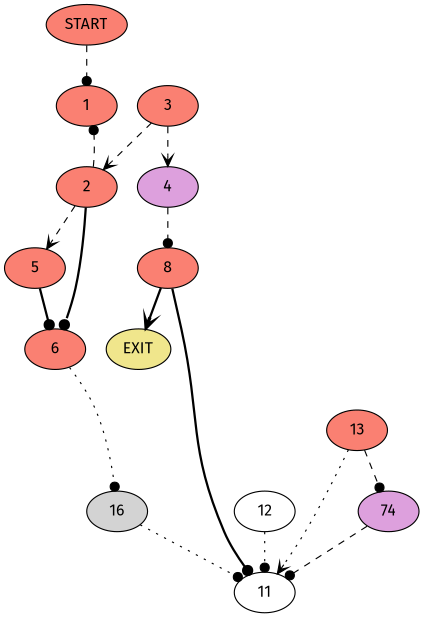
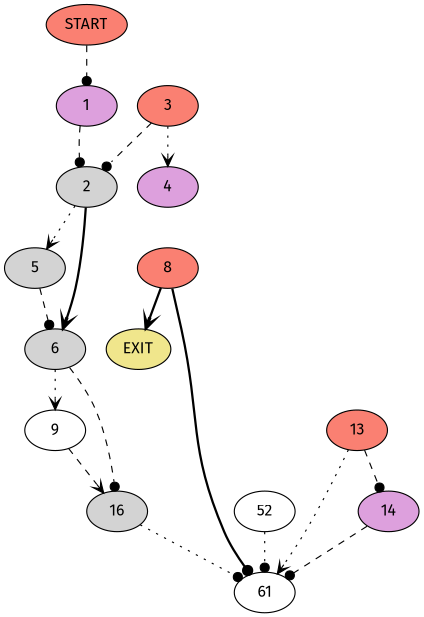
(87, 106) -> (87, 106)
(168, 141) -> (168, 141)
(131, 142) -> (131, 142)
(94, 151) -> (79, 142)
(87, 187) -> (87, 187)
(64, 223) -> (64, 223)
(168, 223) -> none
(80, 264) -> (80, 264)
(35, 268) -> (35, 268)
(44, 304) -> (44, 304)
(55, 349) -> (55, 349)
(100, 421) -> (100, 421)
none -> (55, 430)
(265, 511) -> (265, 511)
(389, 511) -> (389, 511)
(265, 592) -> (265, 592)
